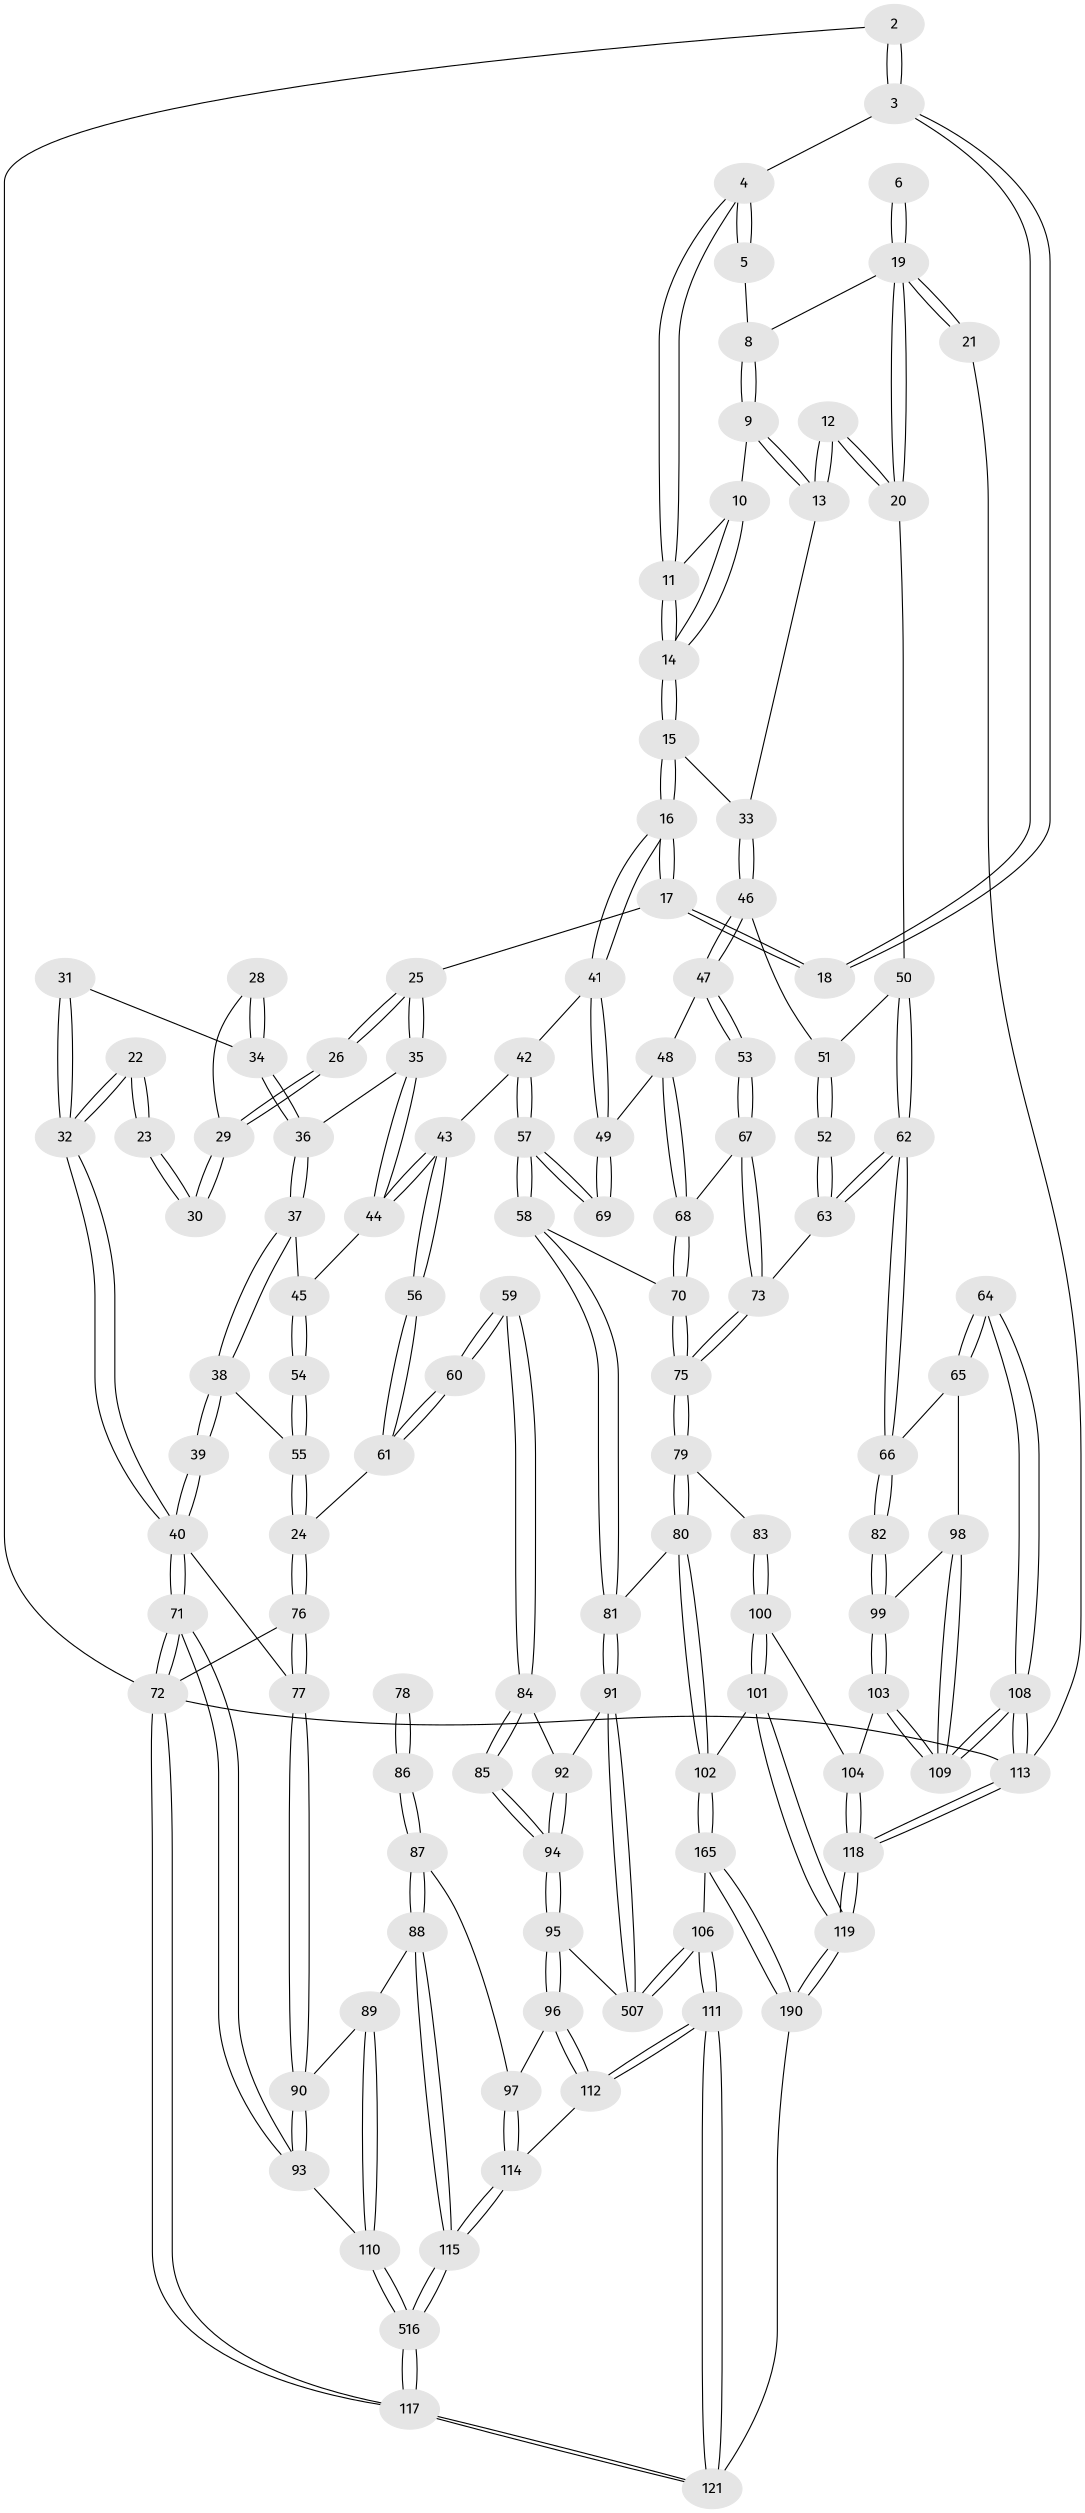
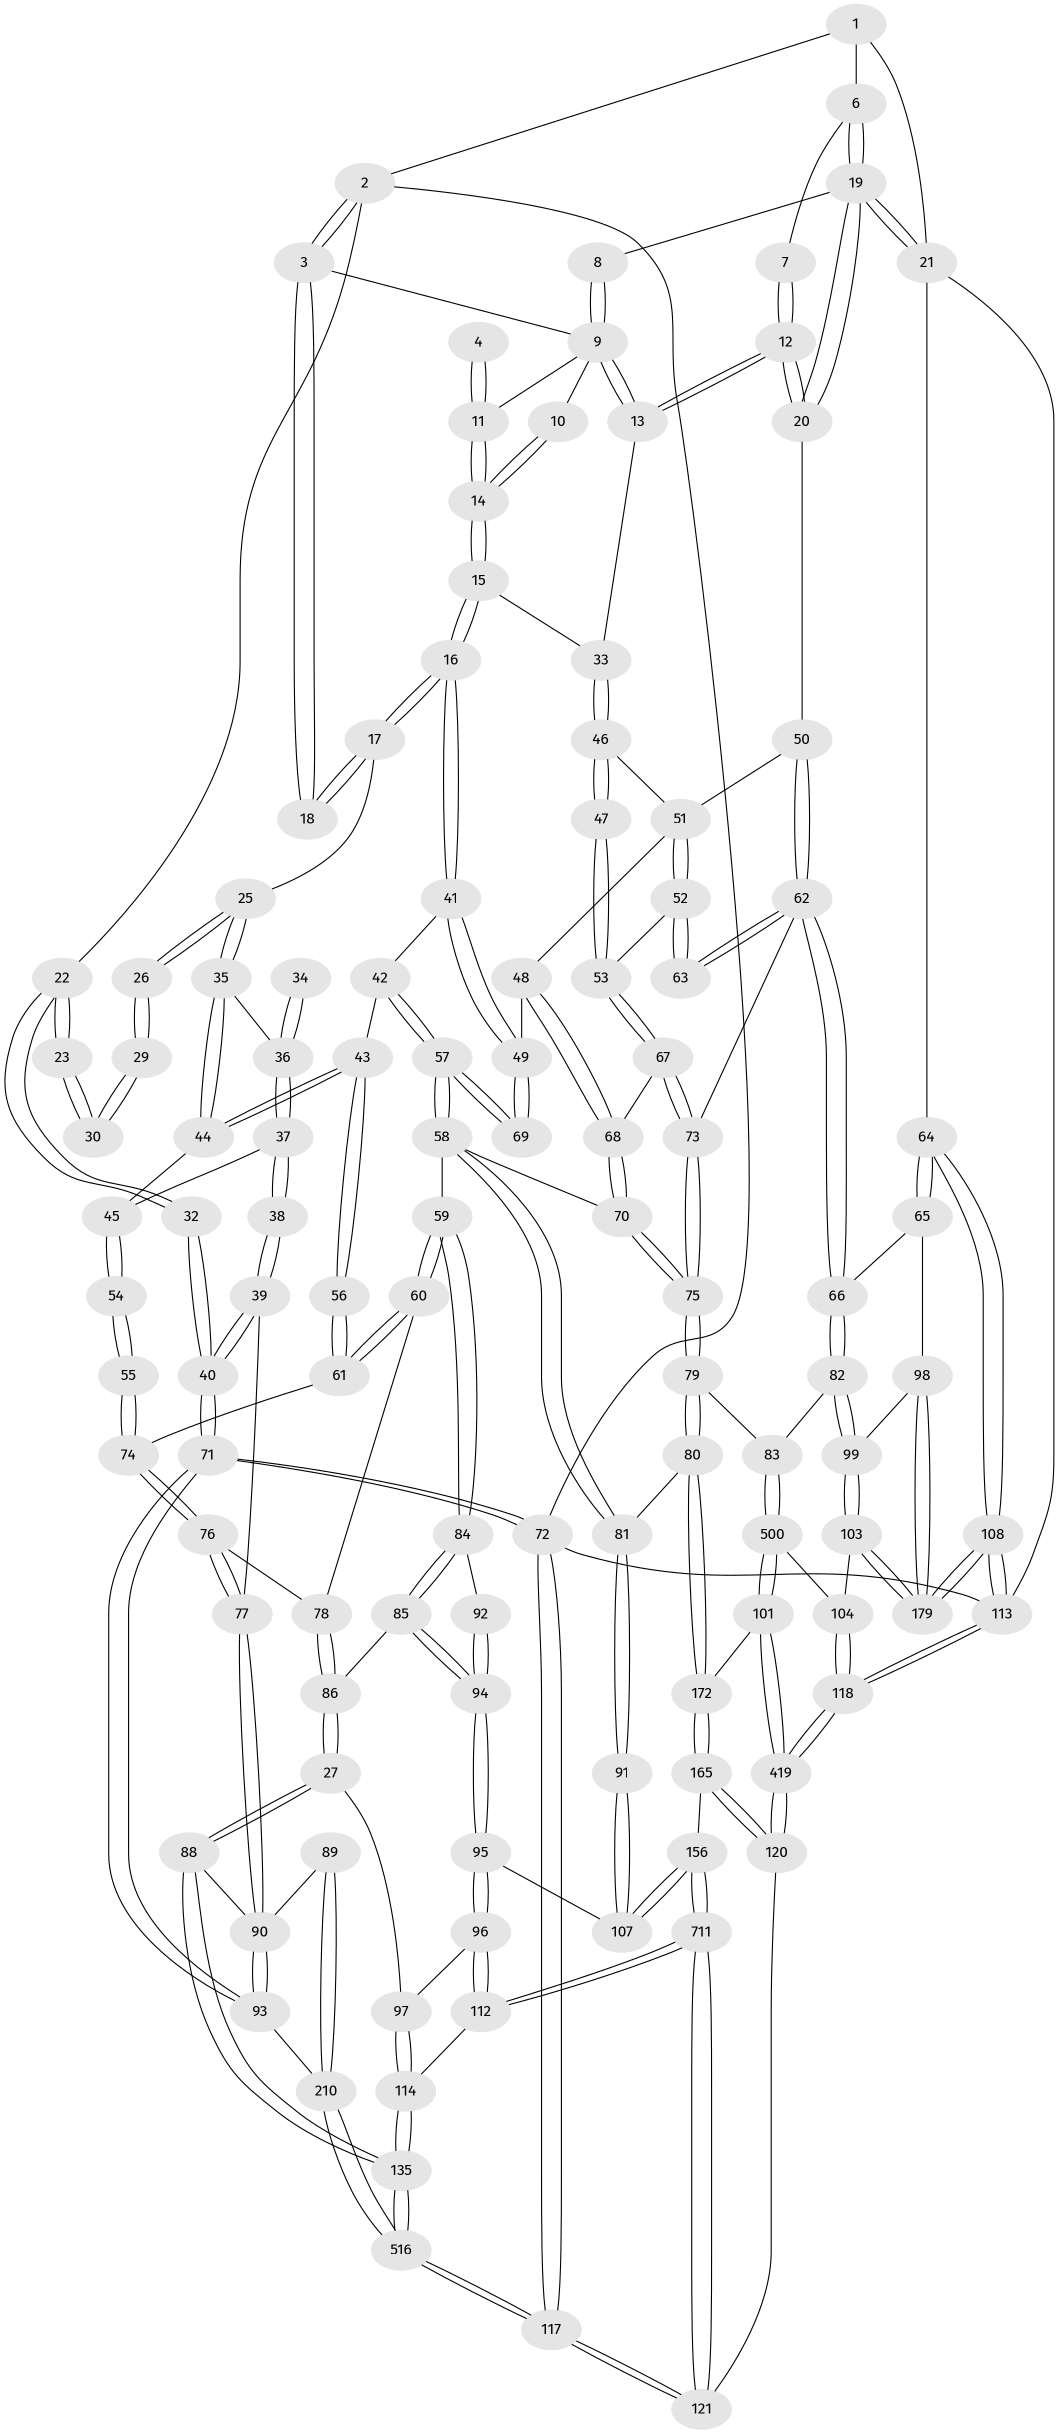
none -> (856, 24)
(819, 144) -> (451, 303)
(744, 263) -> none
none -> (786, 263)
(704, 541) -> (538, 382)
none -> (240, 595)
none -> (927, 700)
none -> (641, 938)
(65, 978) -> none
(257, 978) -> none
(685, 1018) -> (601, 899)
none -> (442, 1177)
(792, 1257) -> (750, 1013)
(259, 1415) -> none
none -> (805, 1416)
none -> (370, 1455)
(299, 1535) -> (129, 1455)
(239, 1614) -> (254, 1449)
(761, 1614) -> (772, 1535)
(229, 1654) -> (265, 1575)
none -> (366, 1654)
(586, 1734) -> none
(706, 1773) -> (702, 1694)
(941, 1773) -> (922, 1614)
(417, 1853) -> (331, 1773)
(703, 1932) -> (697, 1853)
(845, 1932) -> (781, 1773)
(394, 1972) -> (225, 1893)
(633, 2012) -> (622, 1932)
(712, 2012) -> (702, 1932)
(792, 2012) -> (777, 1853)
(370, 2250) -> (326, 2091)
(449, 2250) -> (401, 2171)
